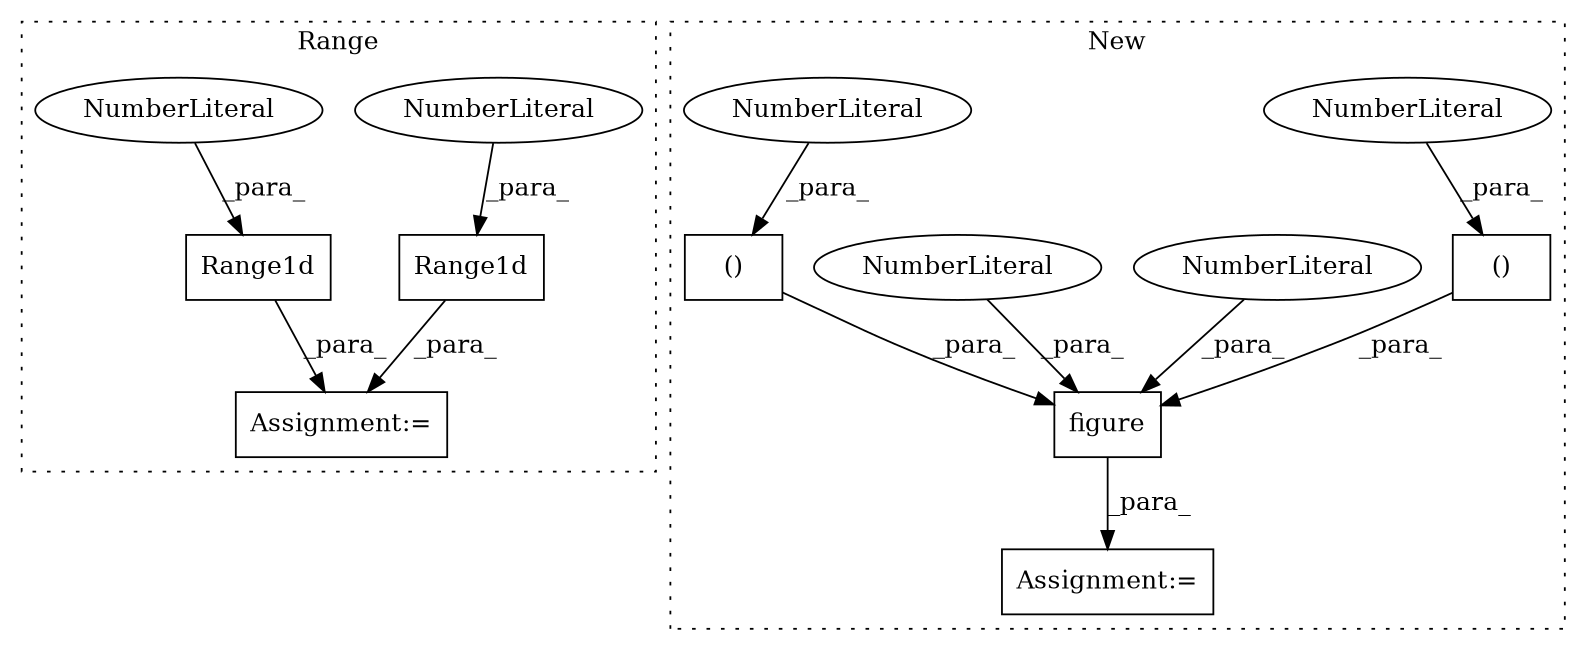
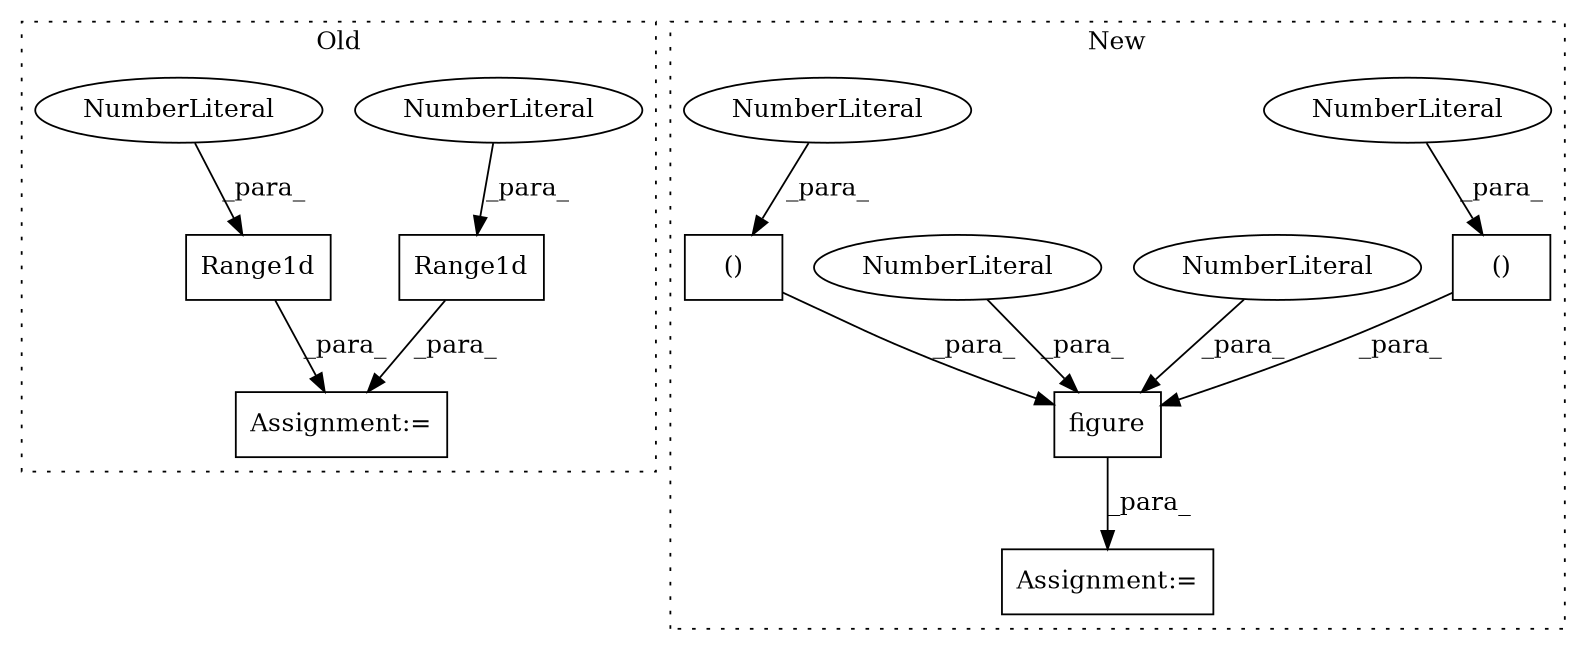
(339, 42) -> (339, 42)
